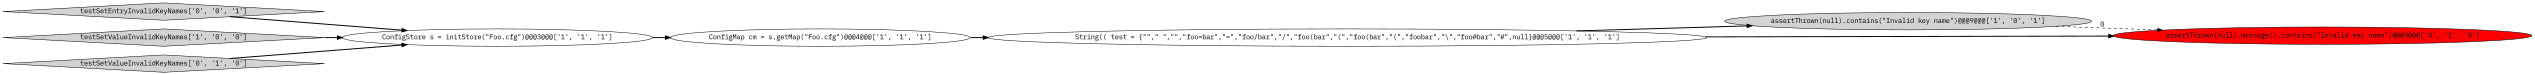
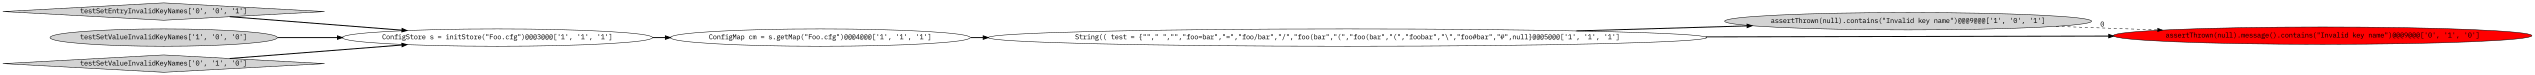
(164, 38) -> (164, 38)
